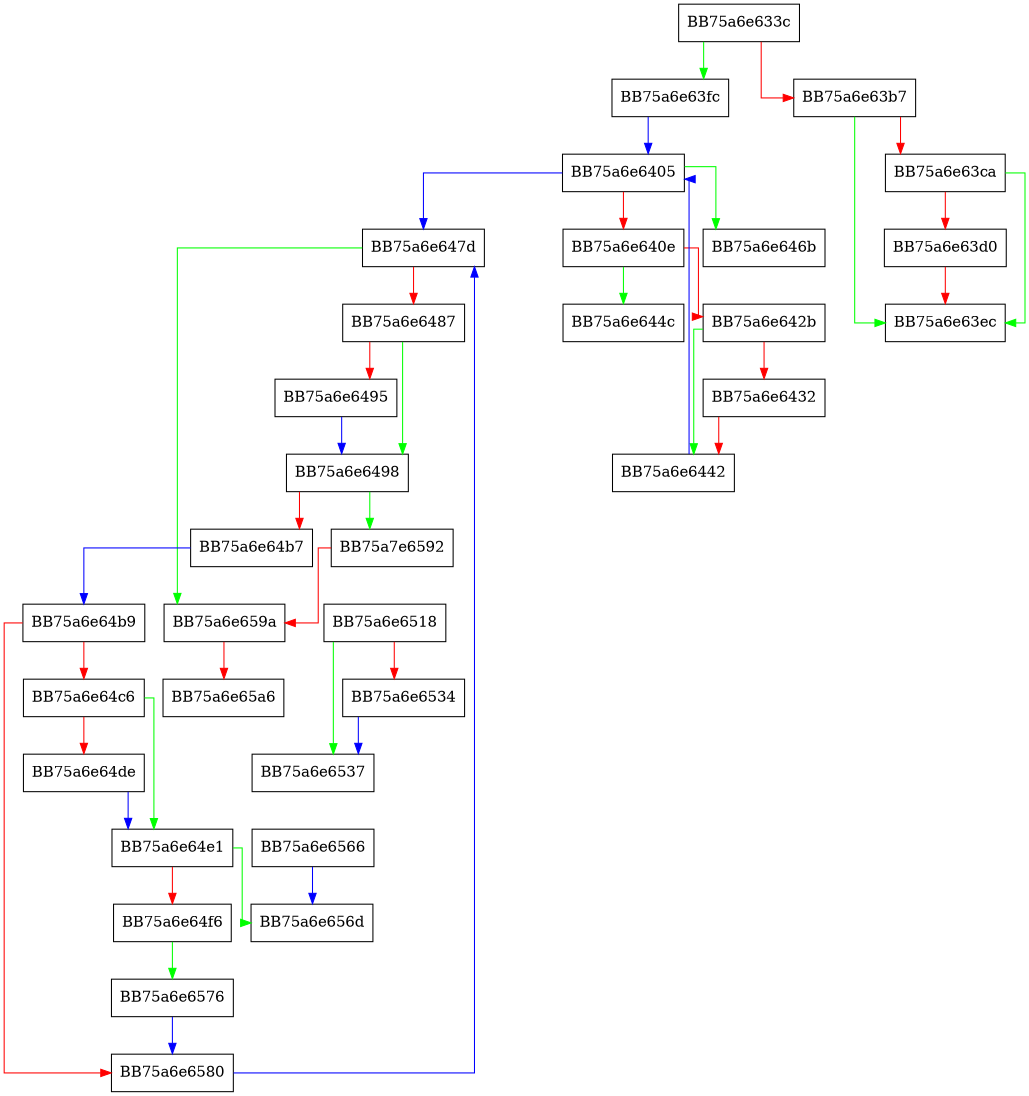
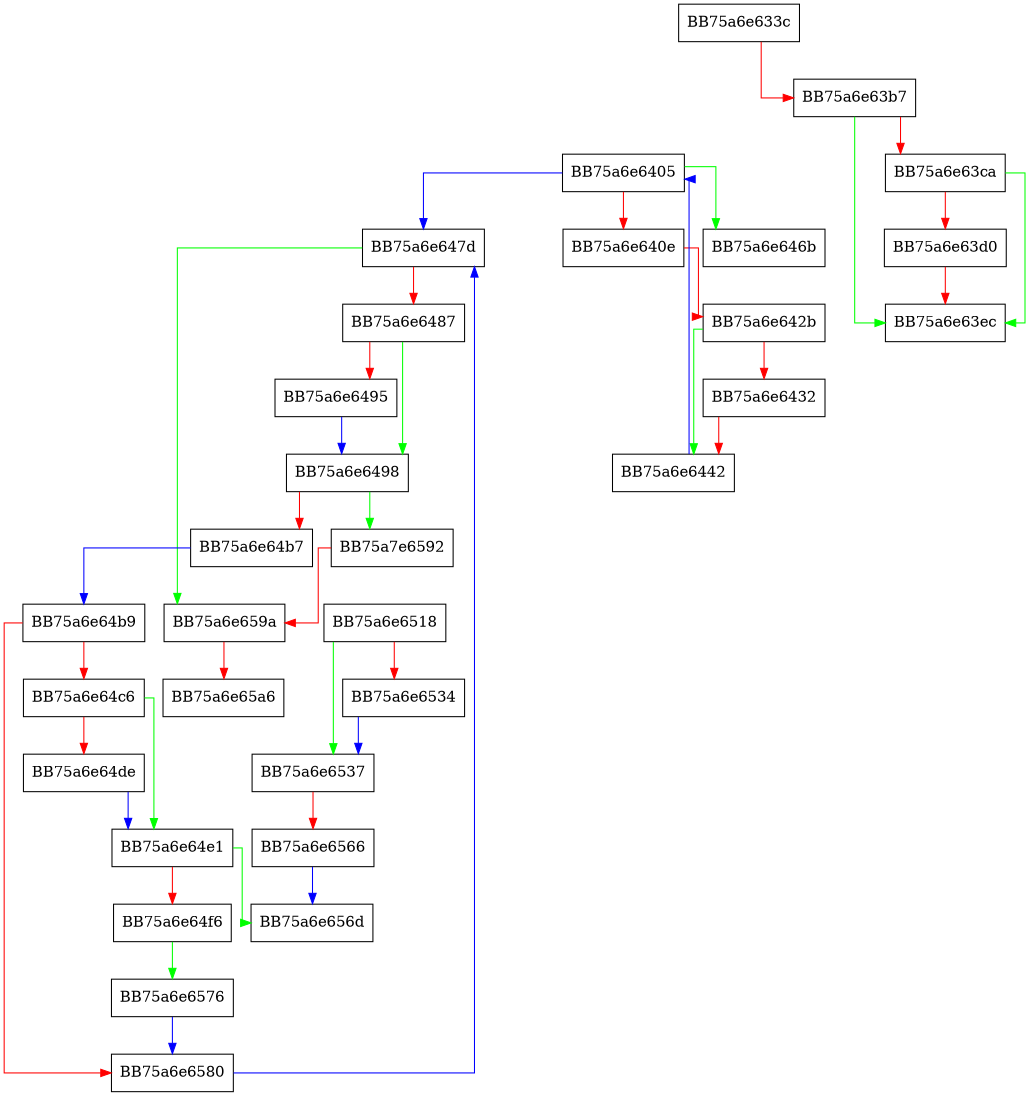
(670, 98) -> none
(623, 323) -> none
none -> (313, 805)
